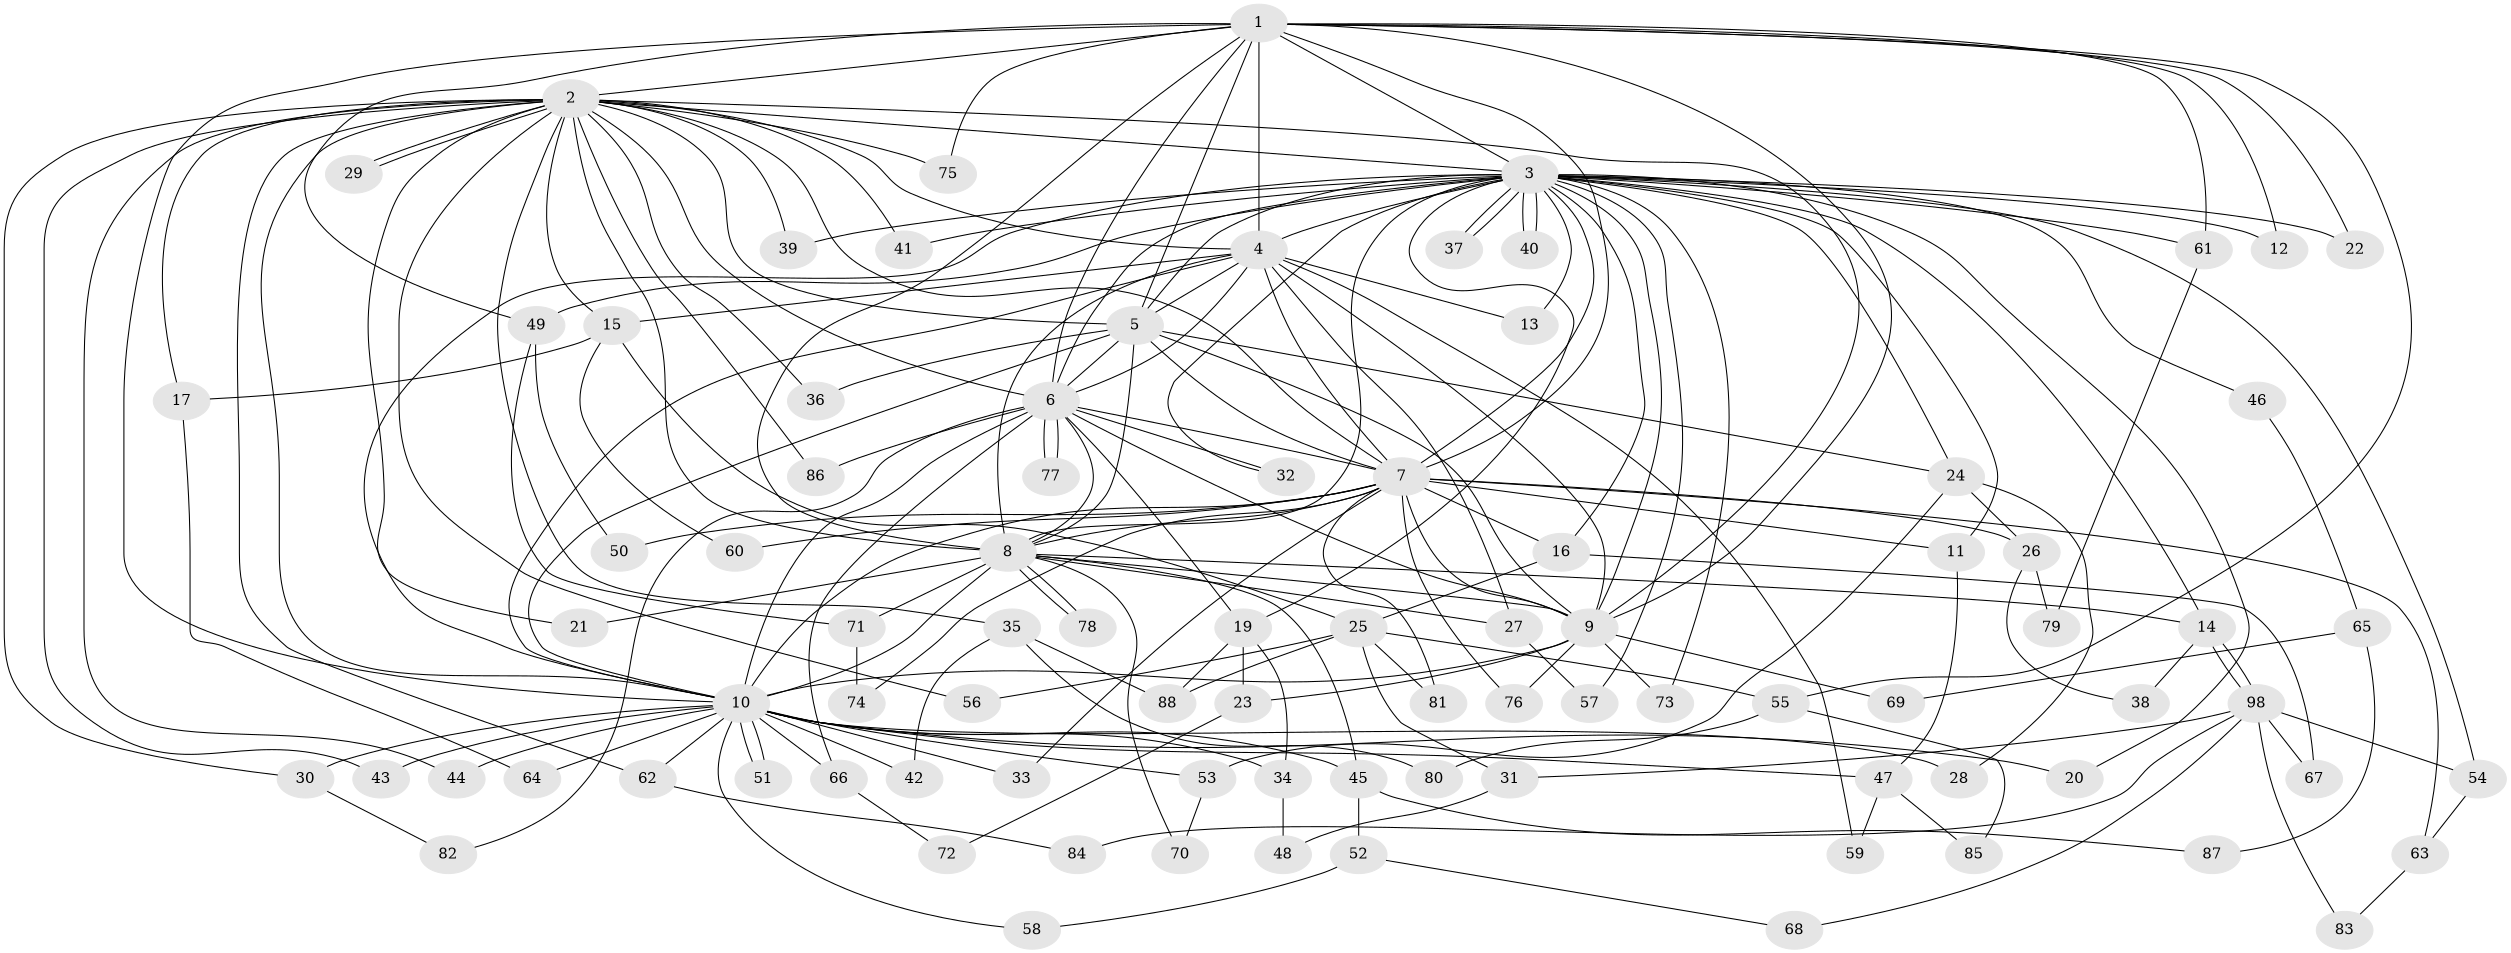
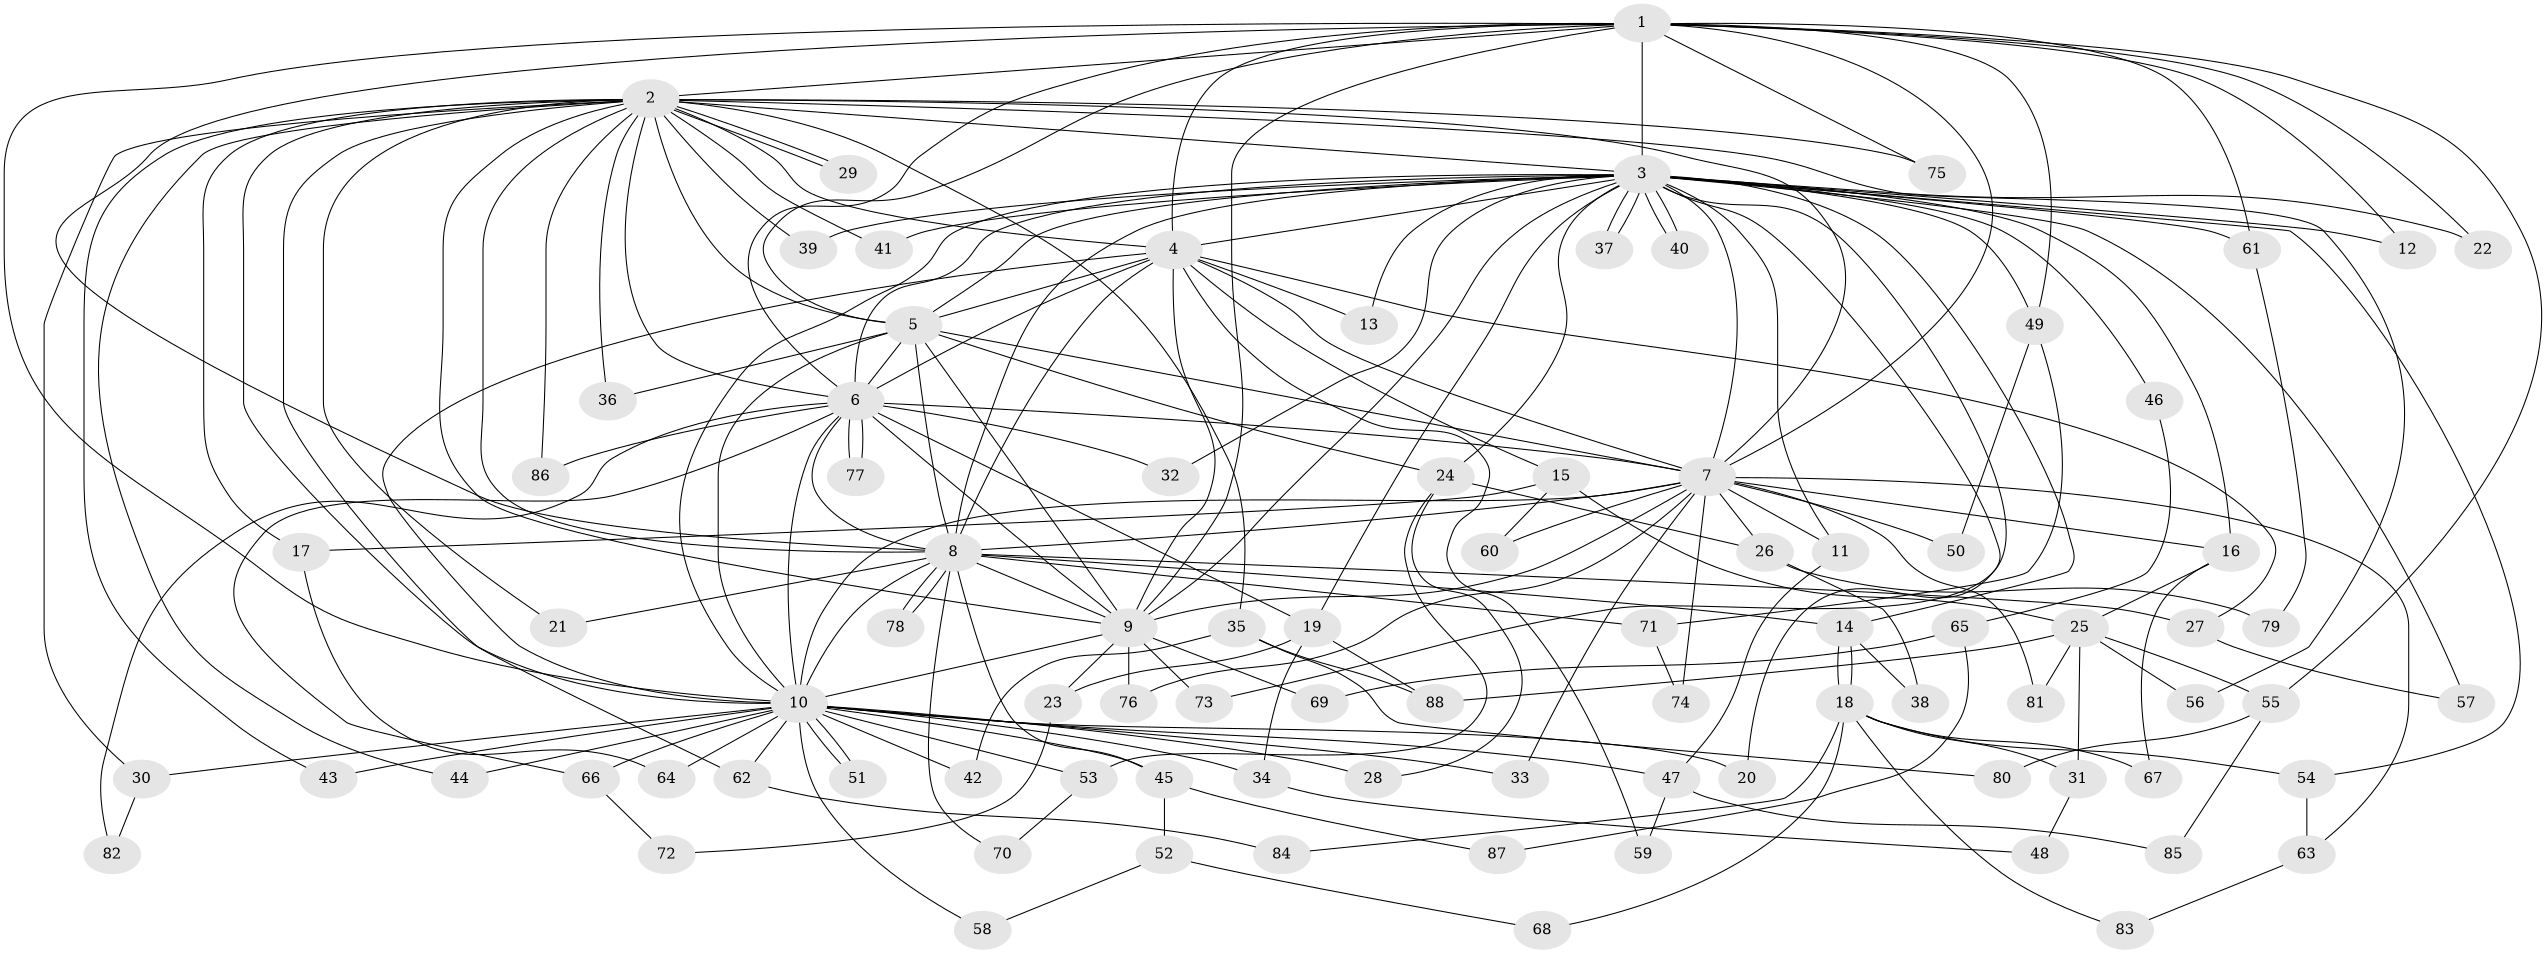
(547, 221) -> none
(2256, 703) -> (1845, 703)
